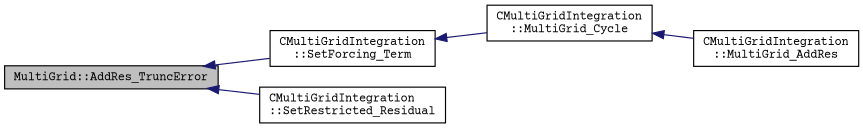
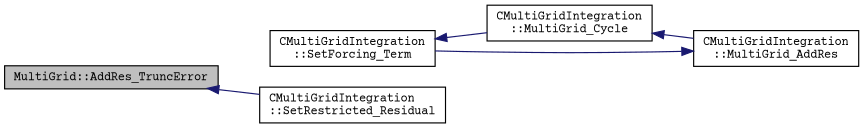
(243, 62) -> (558, 53)
